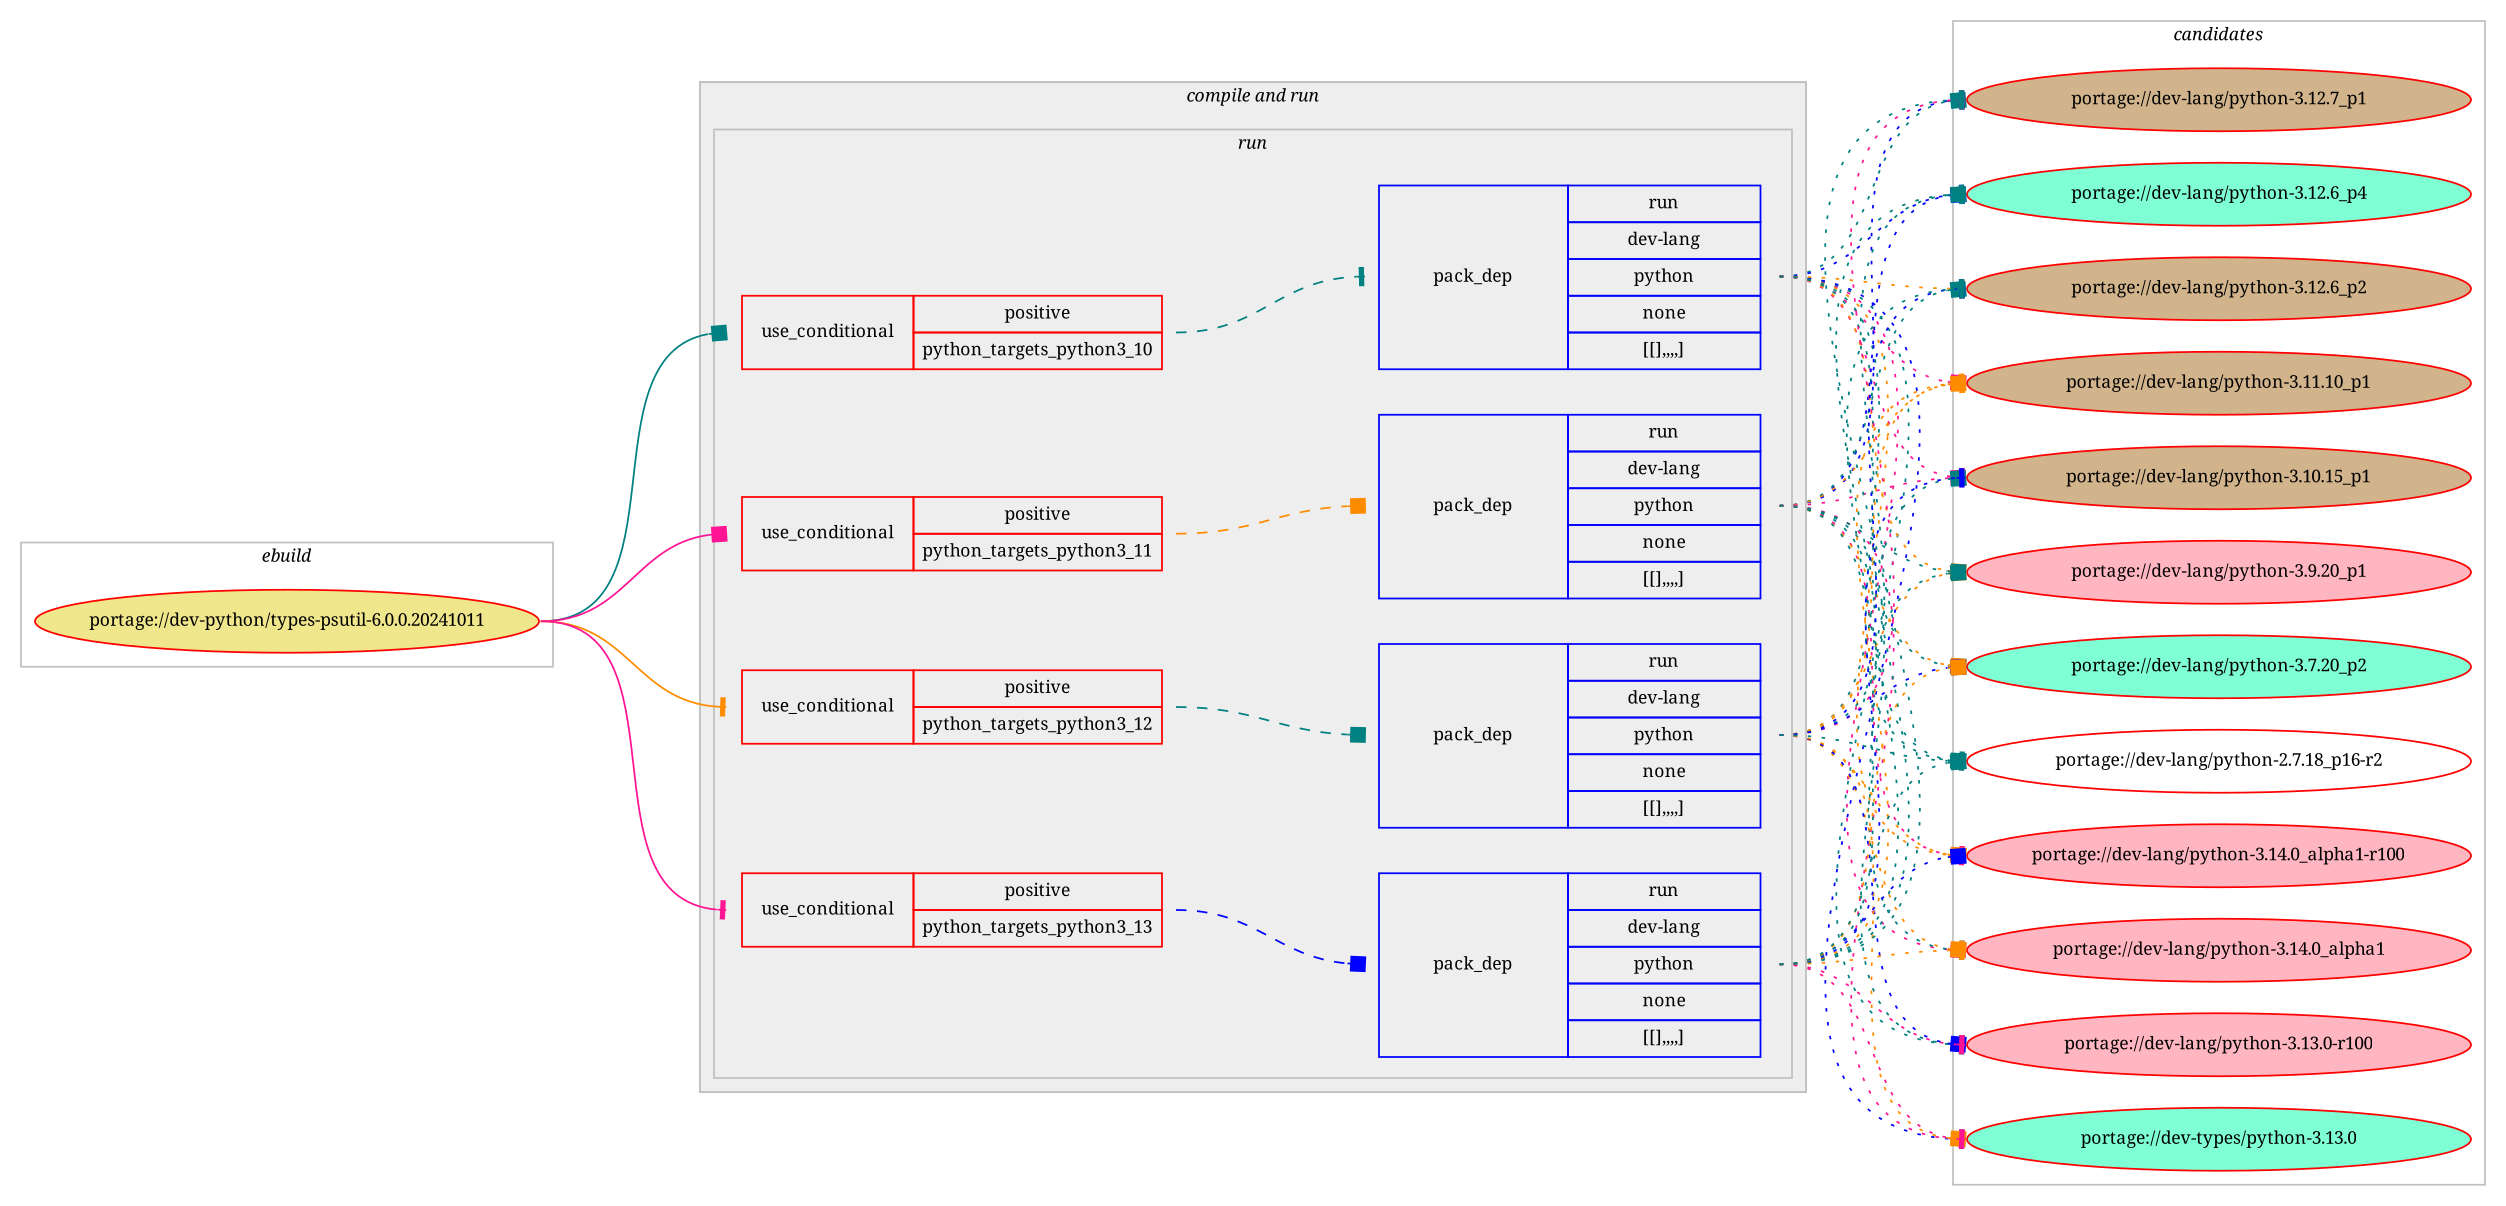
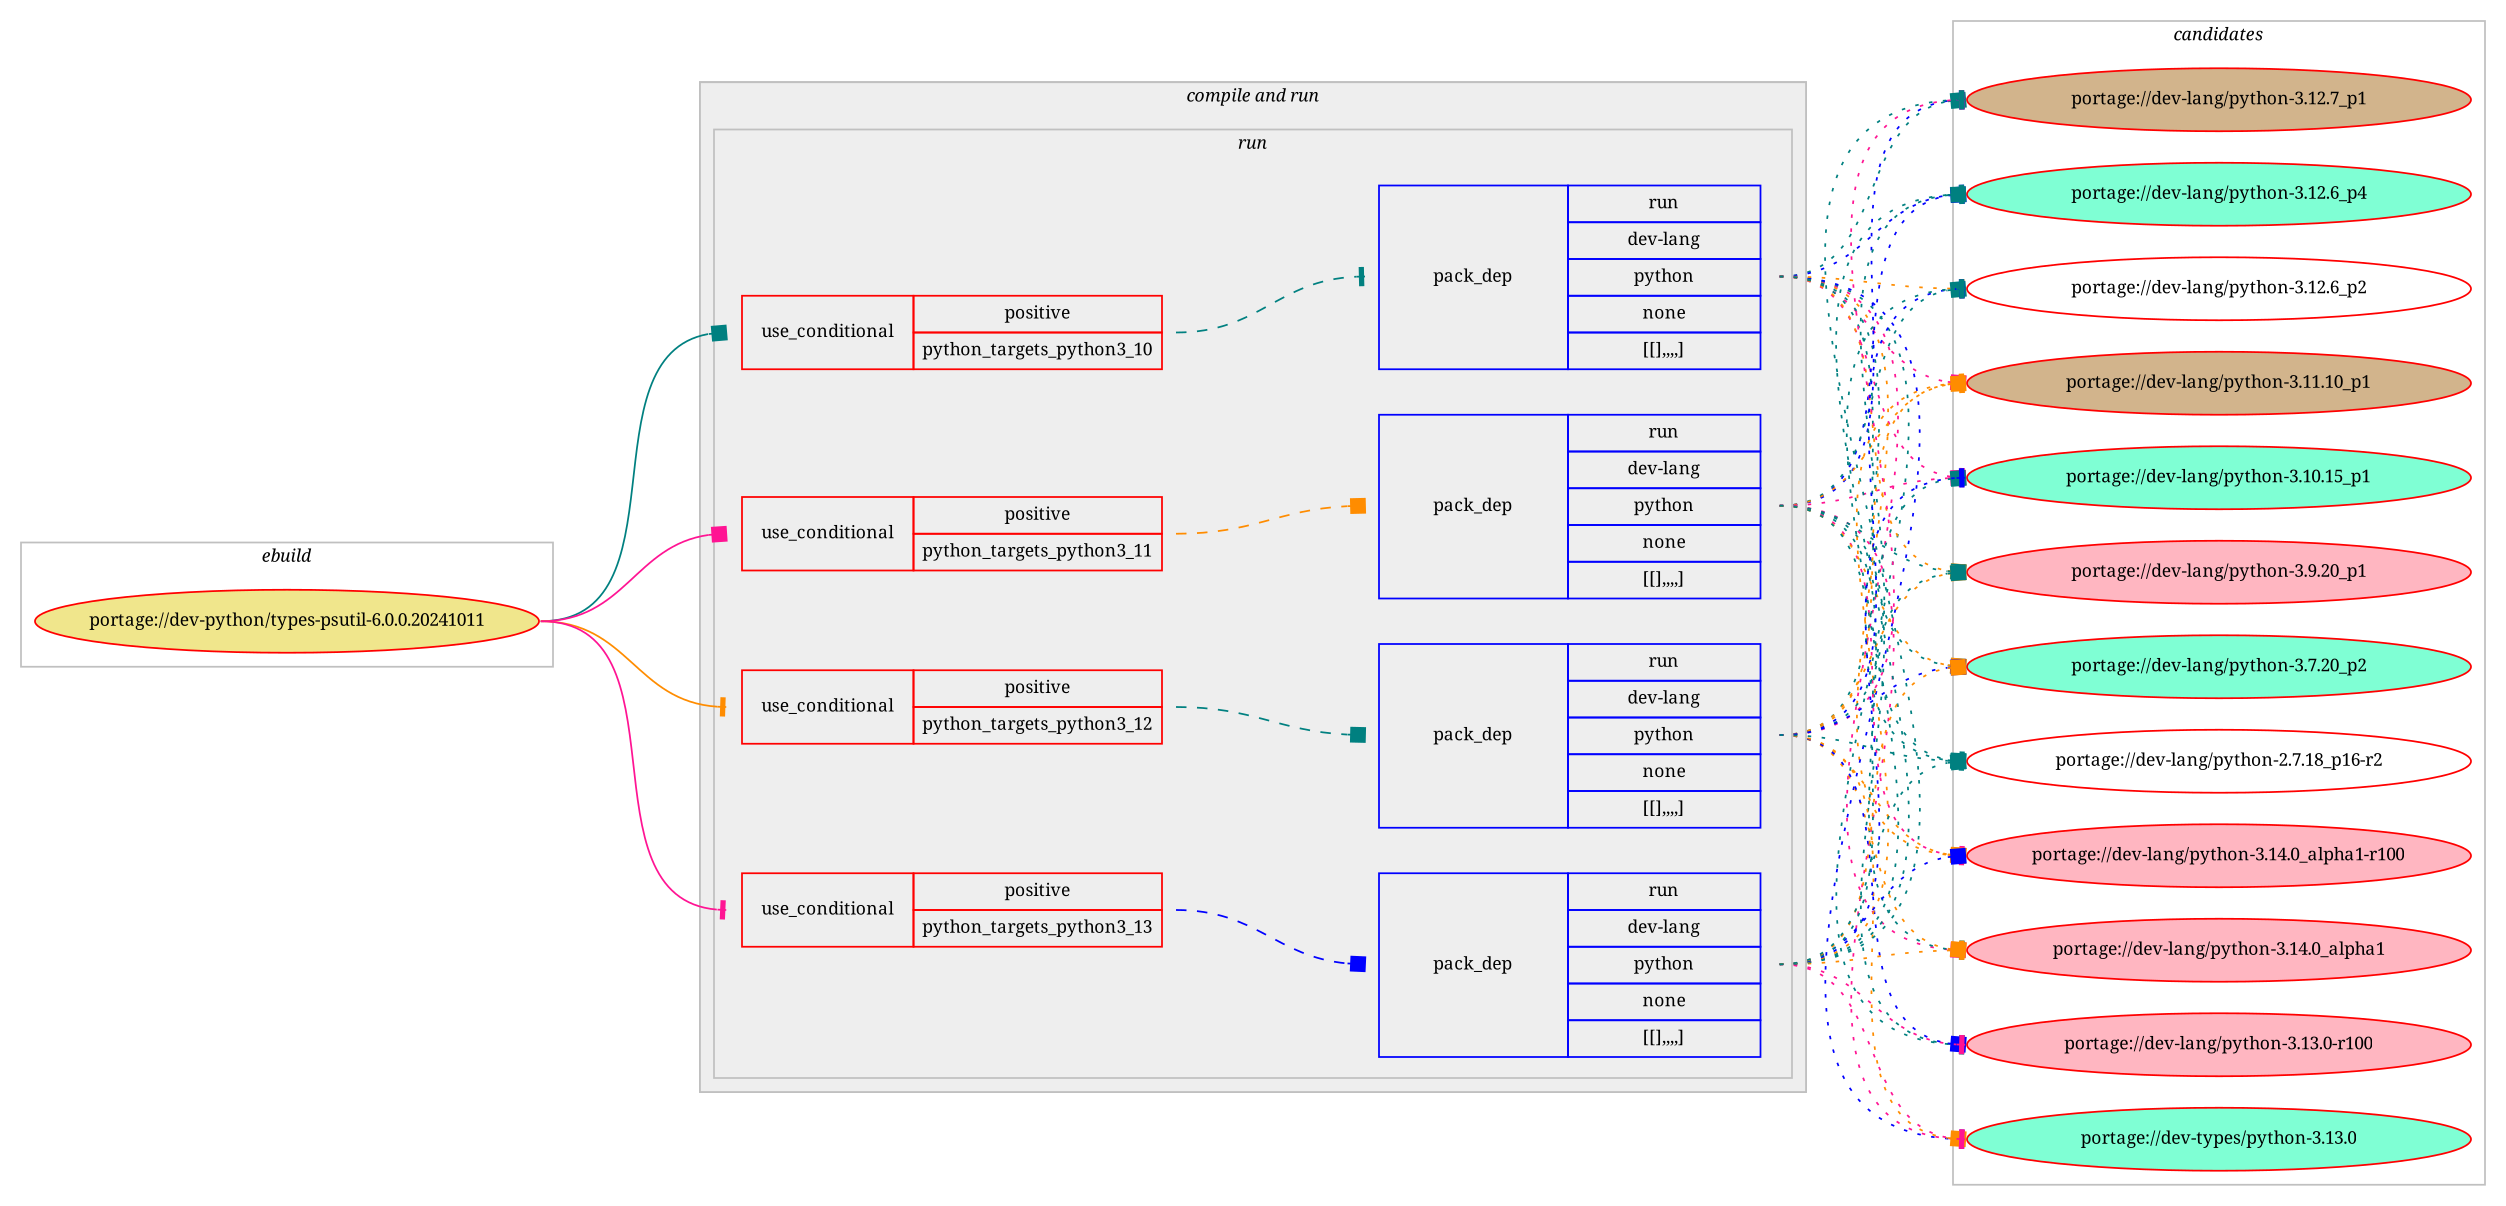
(2219, 289) -> (2219, 289)
(2219, 478) -> (2219, 478)
